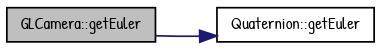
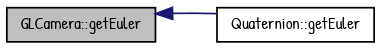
(178, 36) -> (195, 13)
